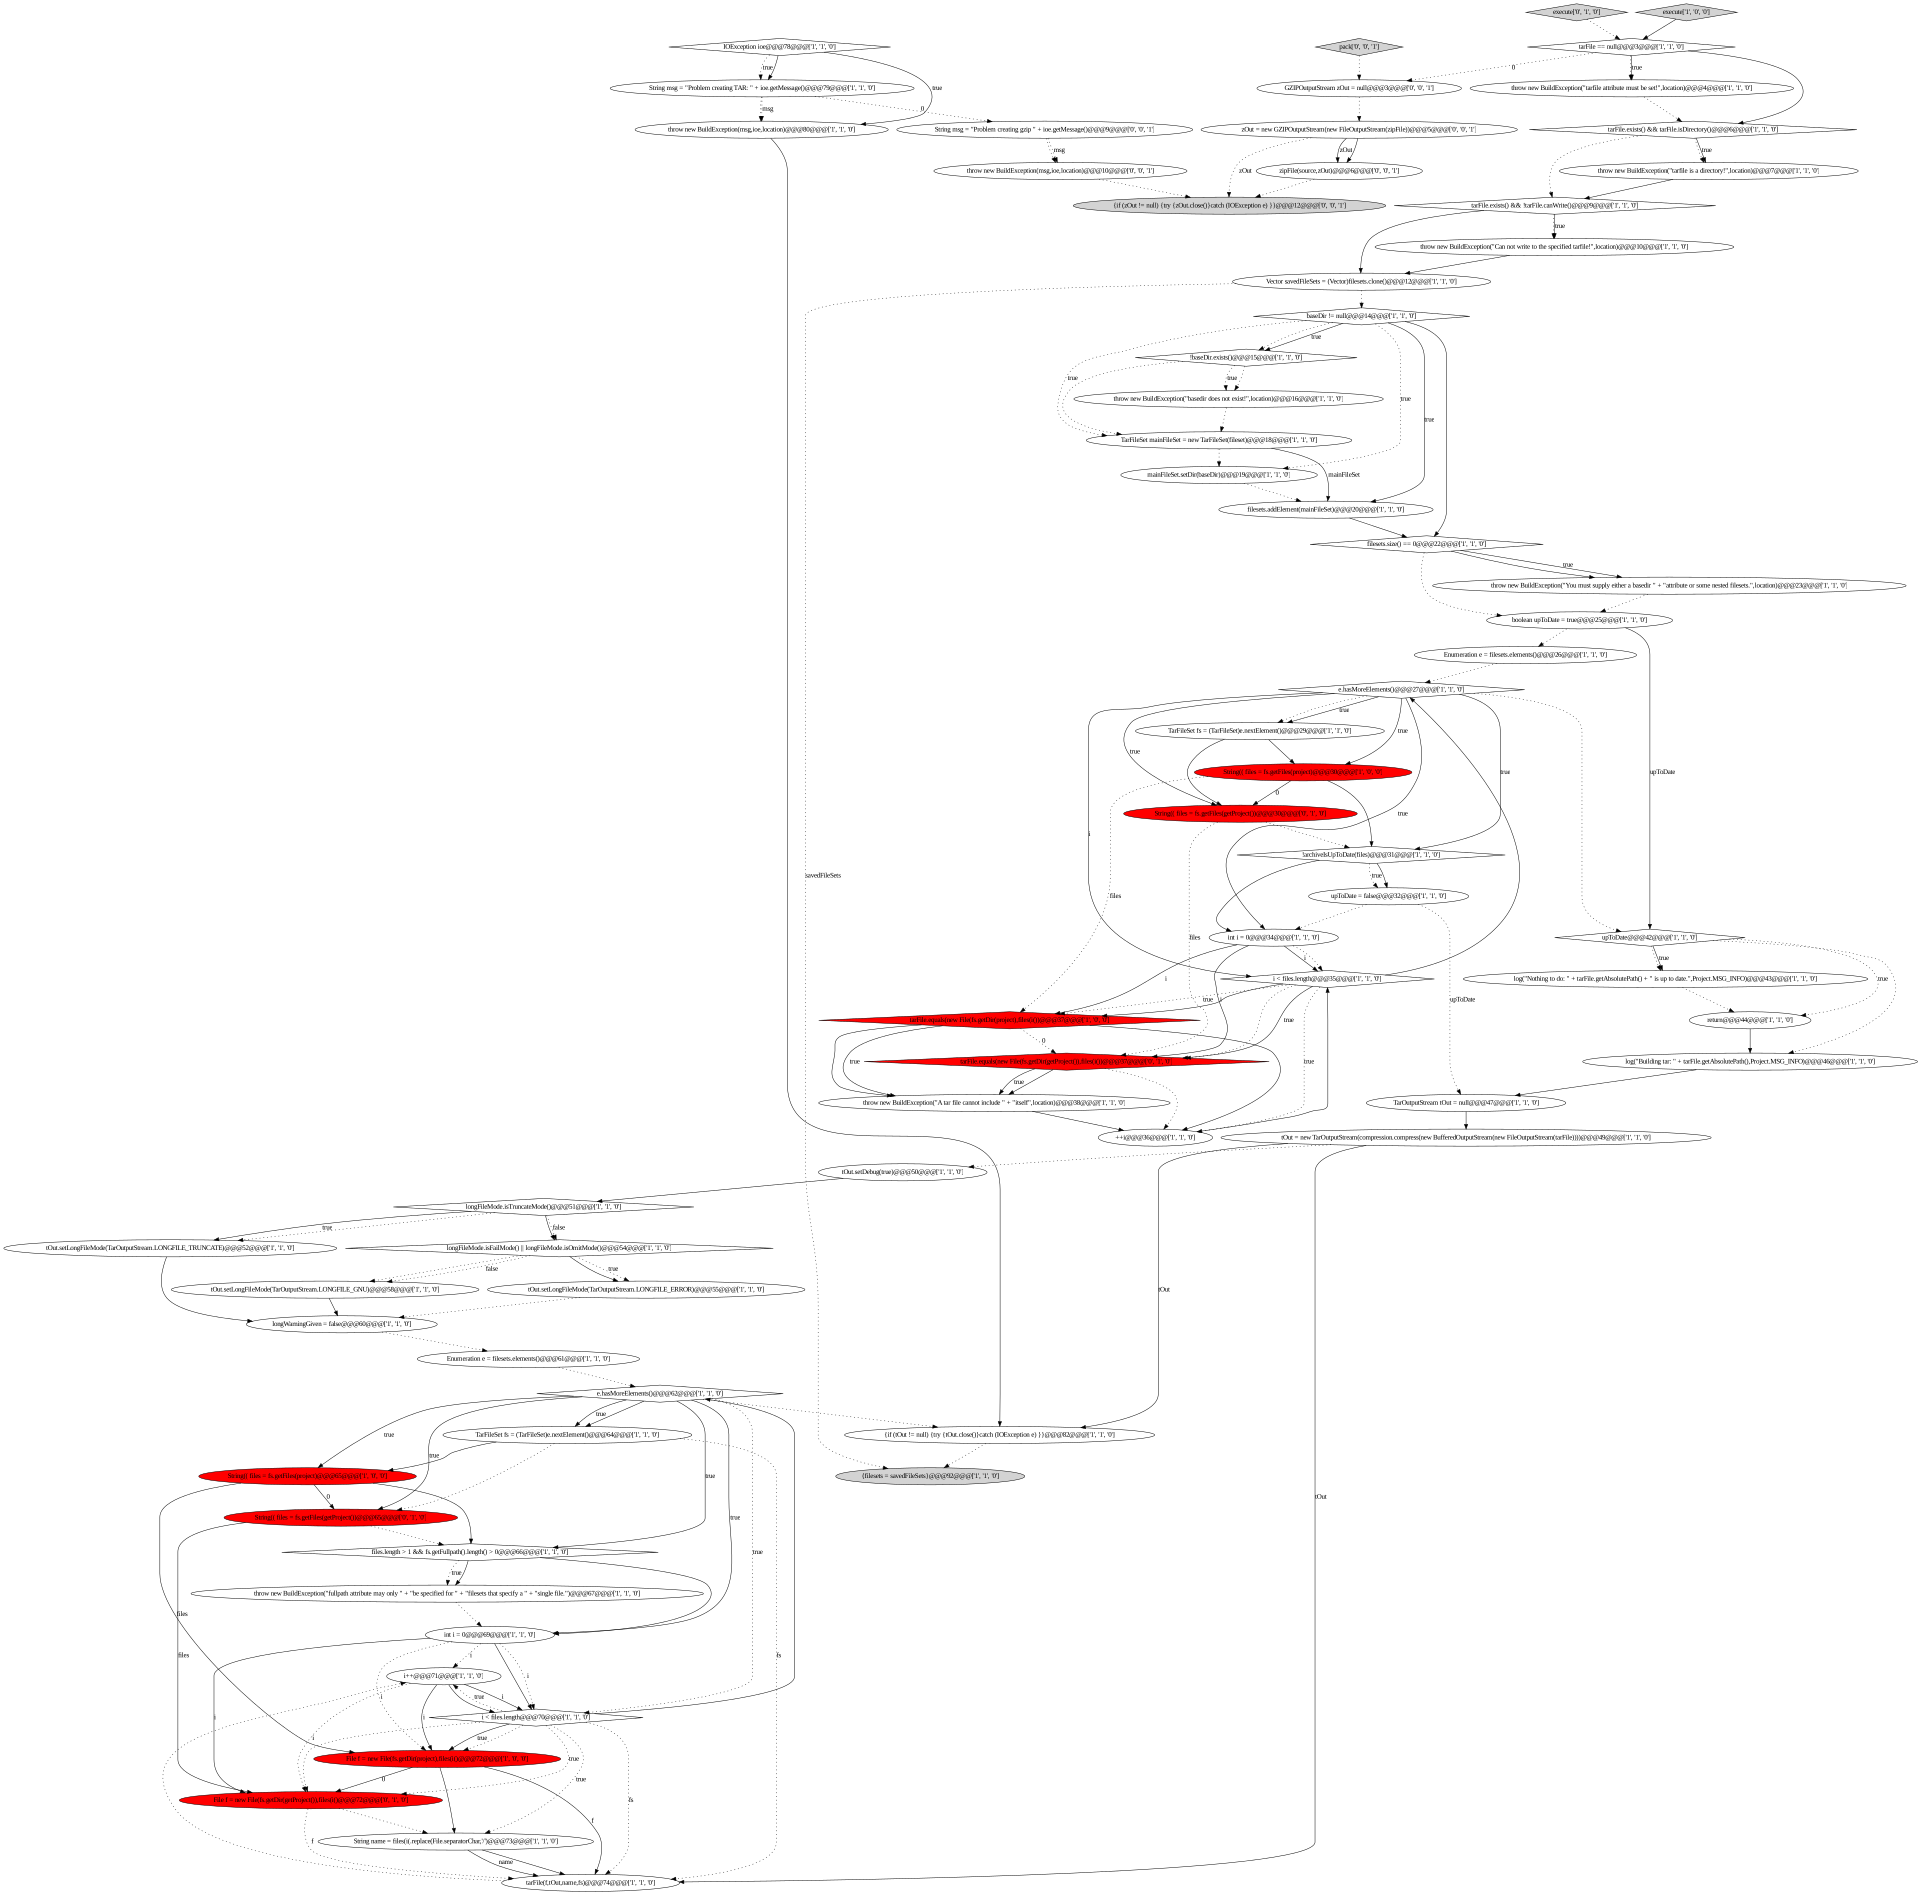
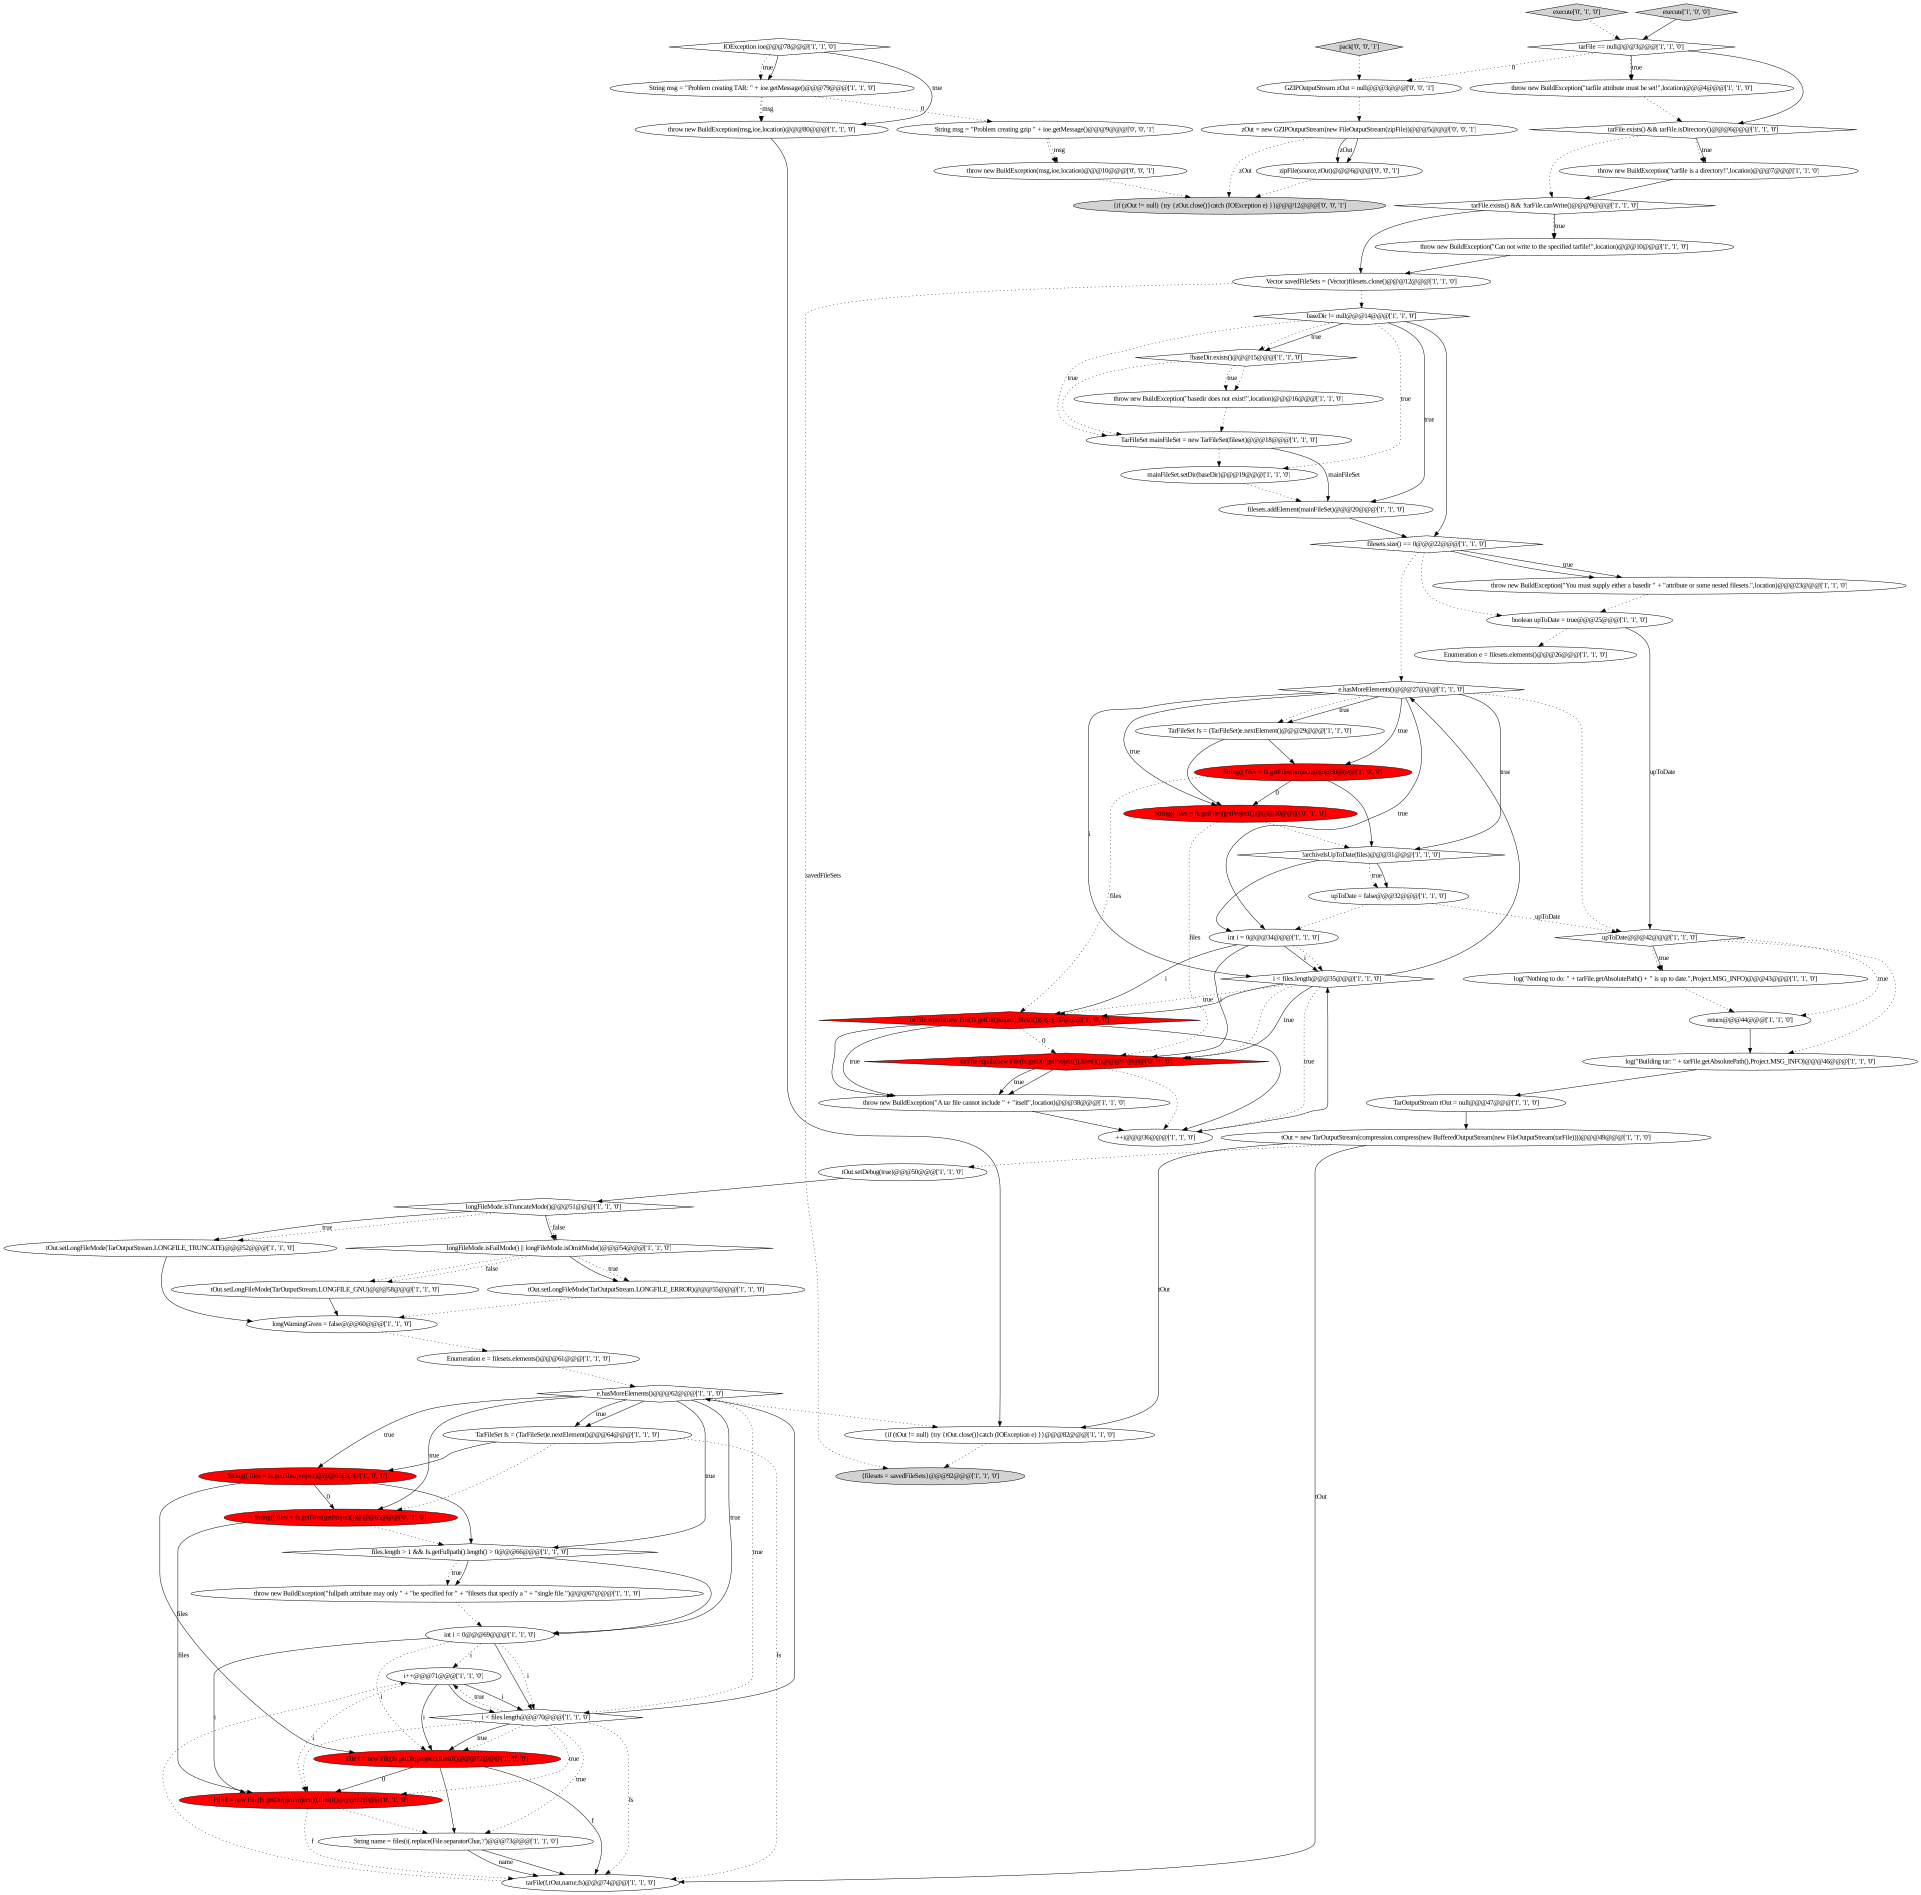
(1463, 672) -> (1401, 612)
(1450, 990) -> (1522, 917)
